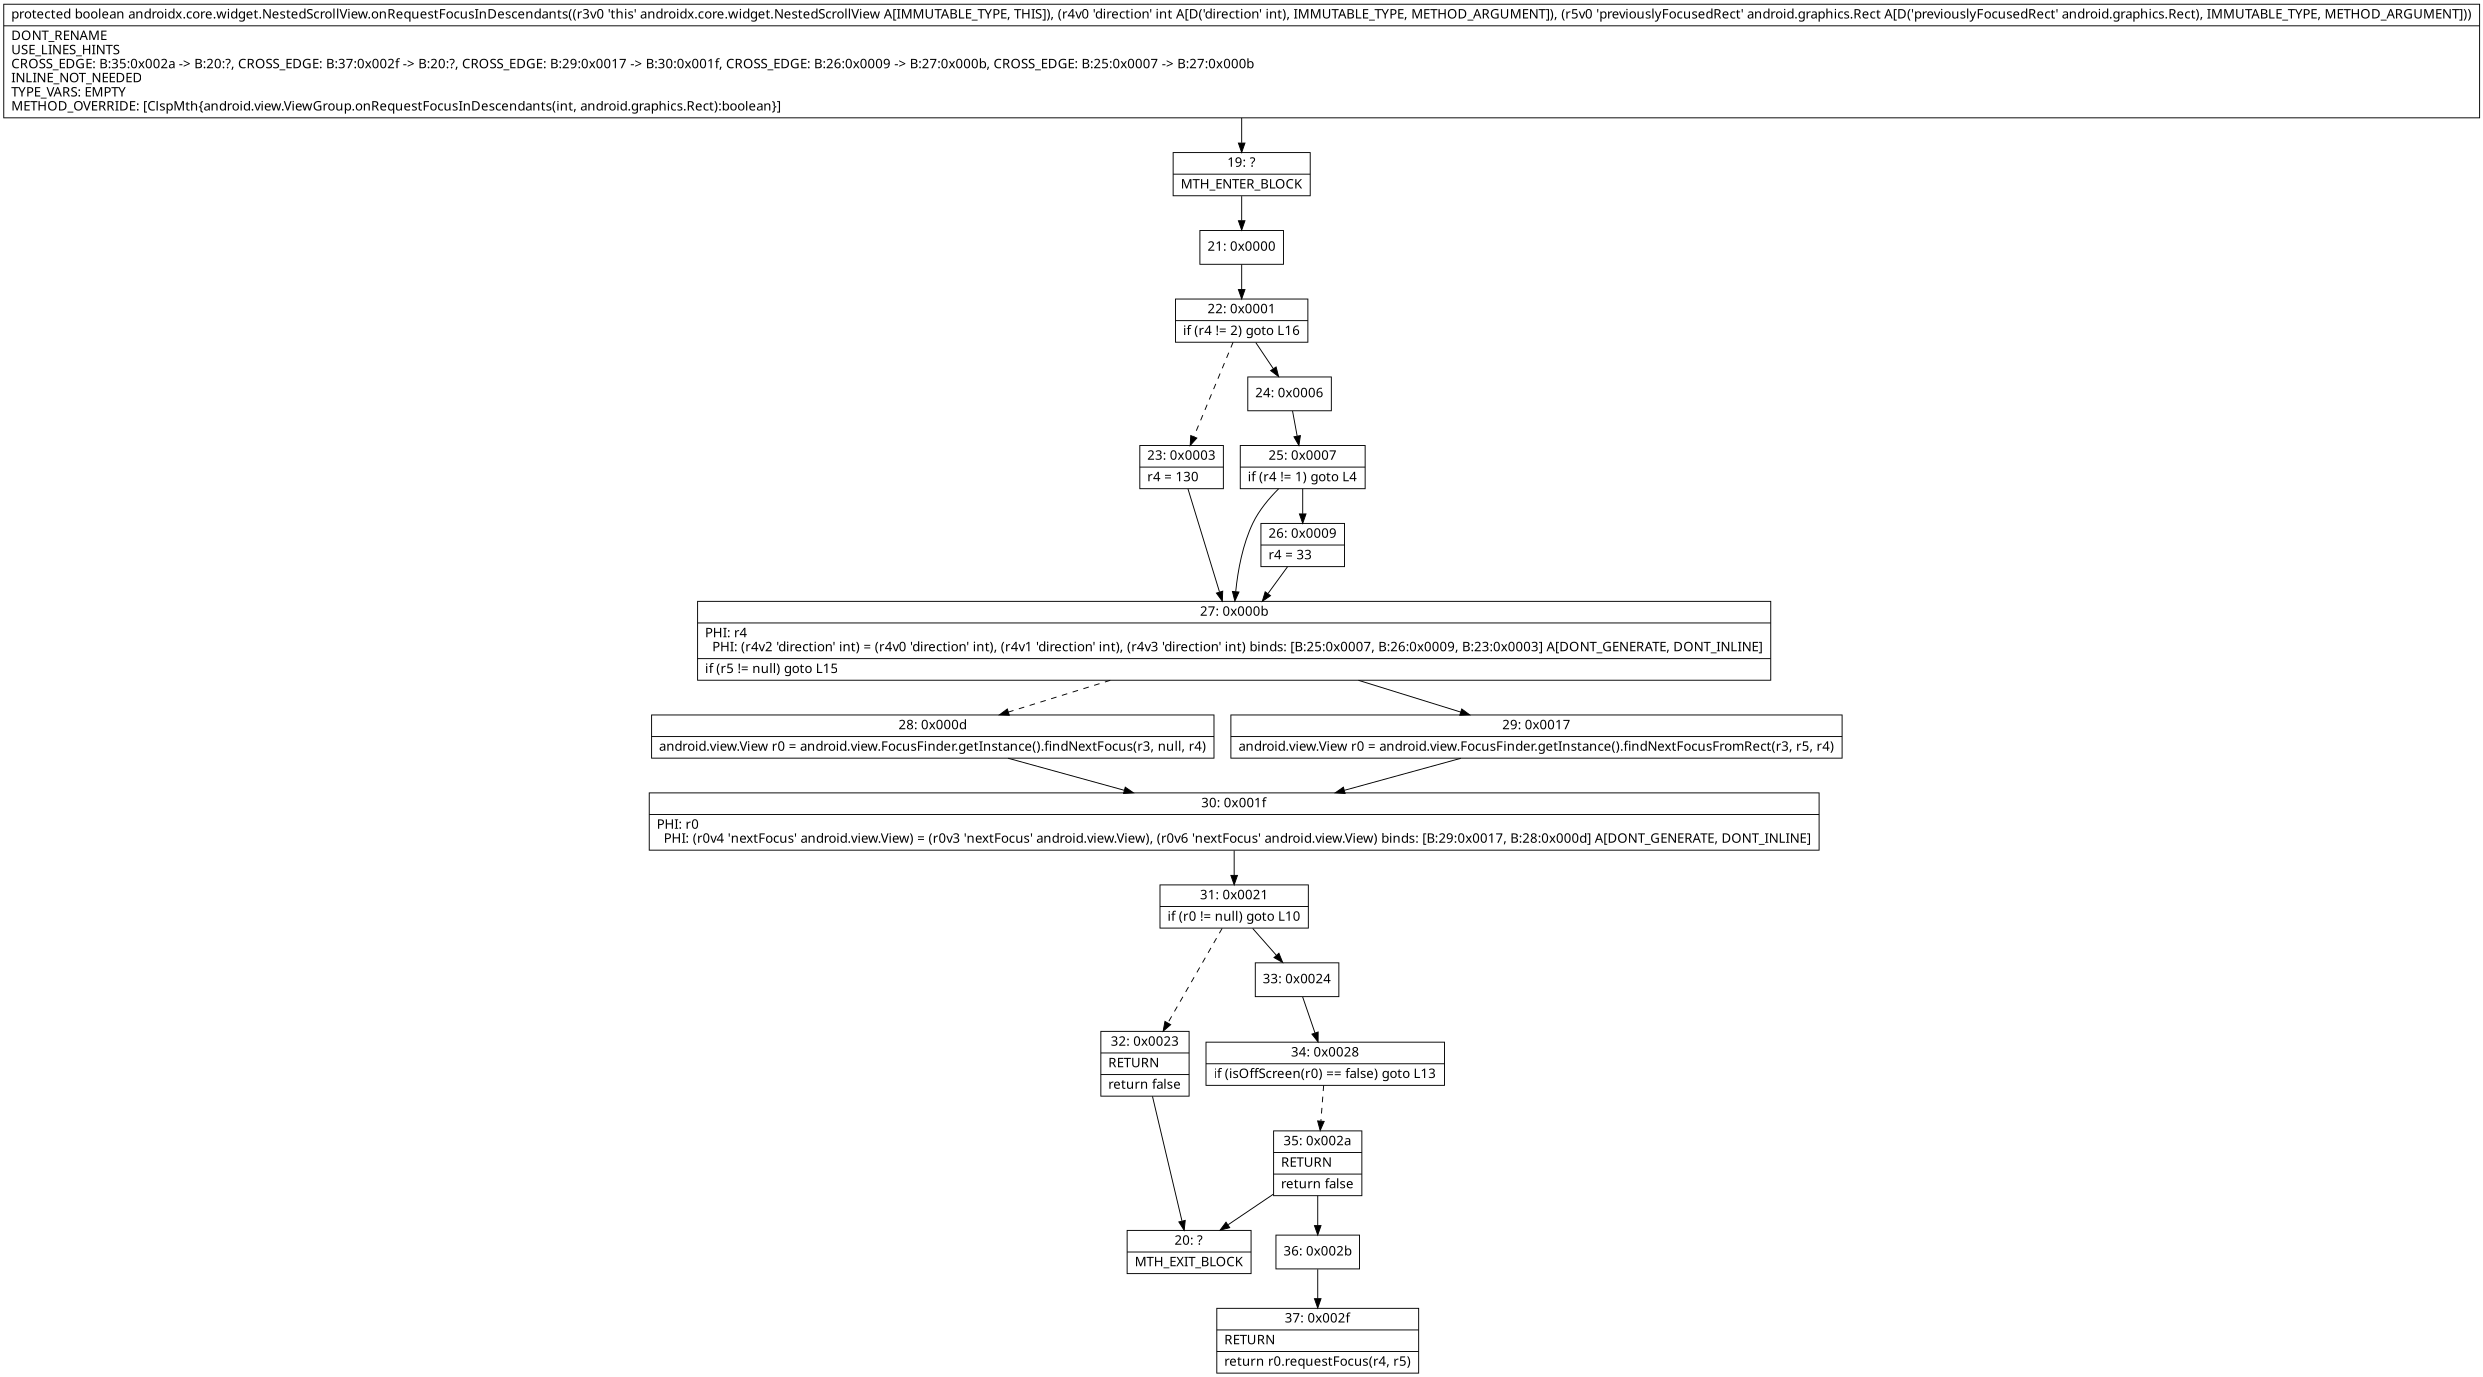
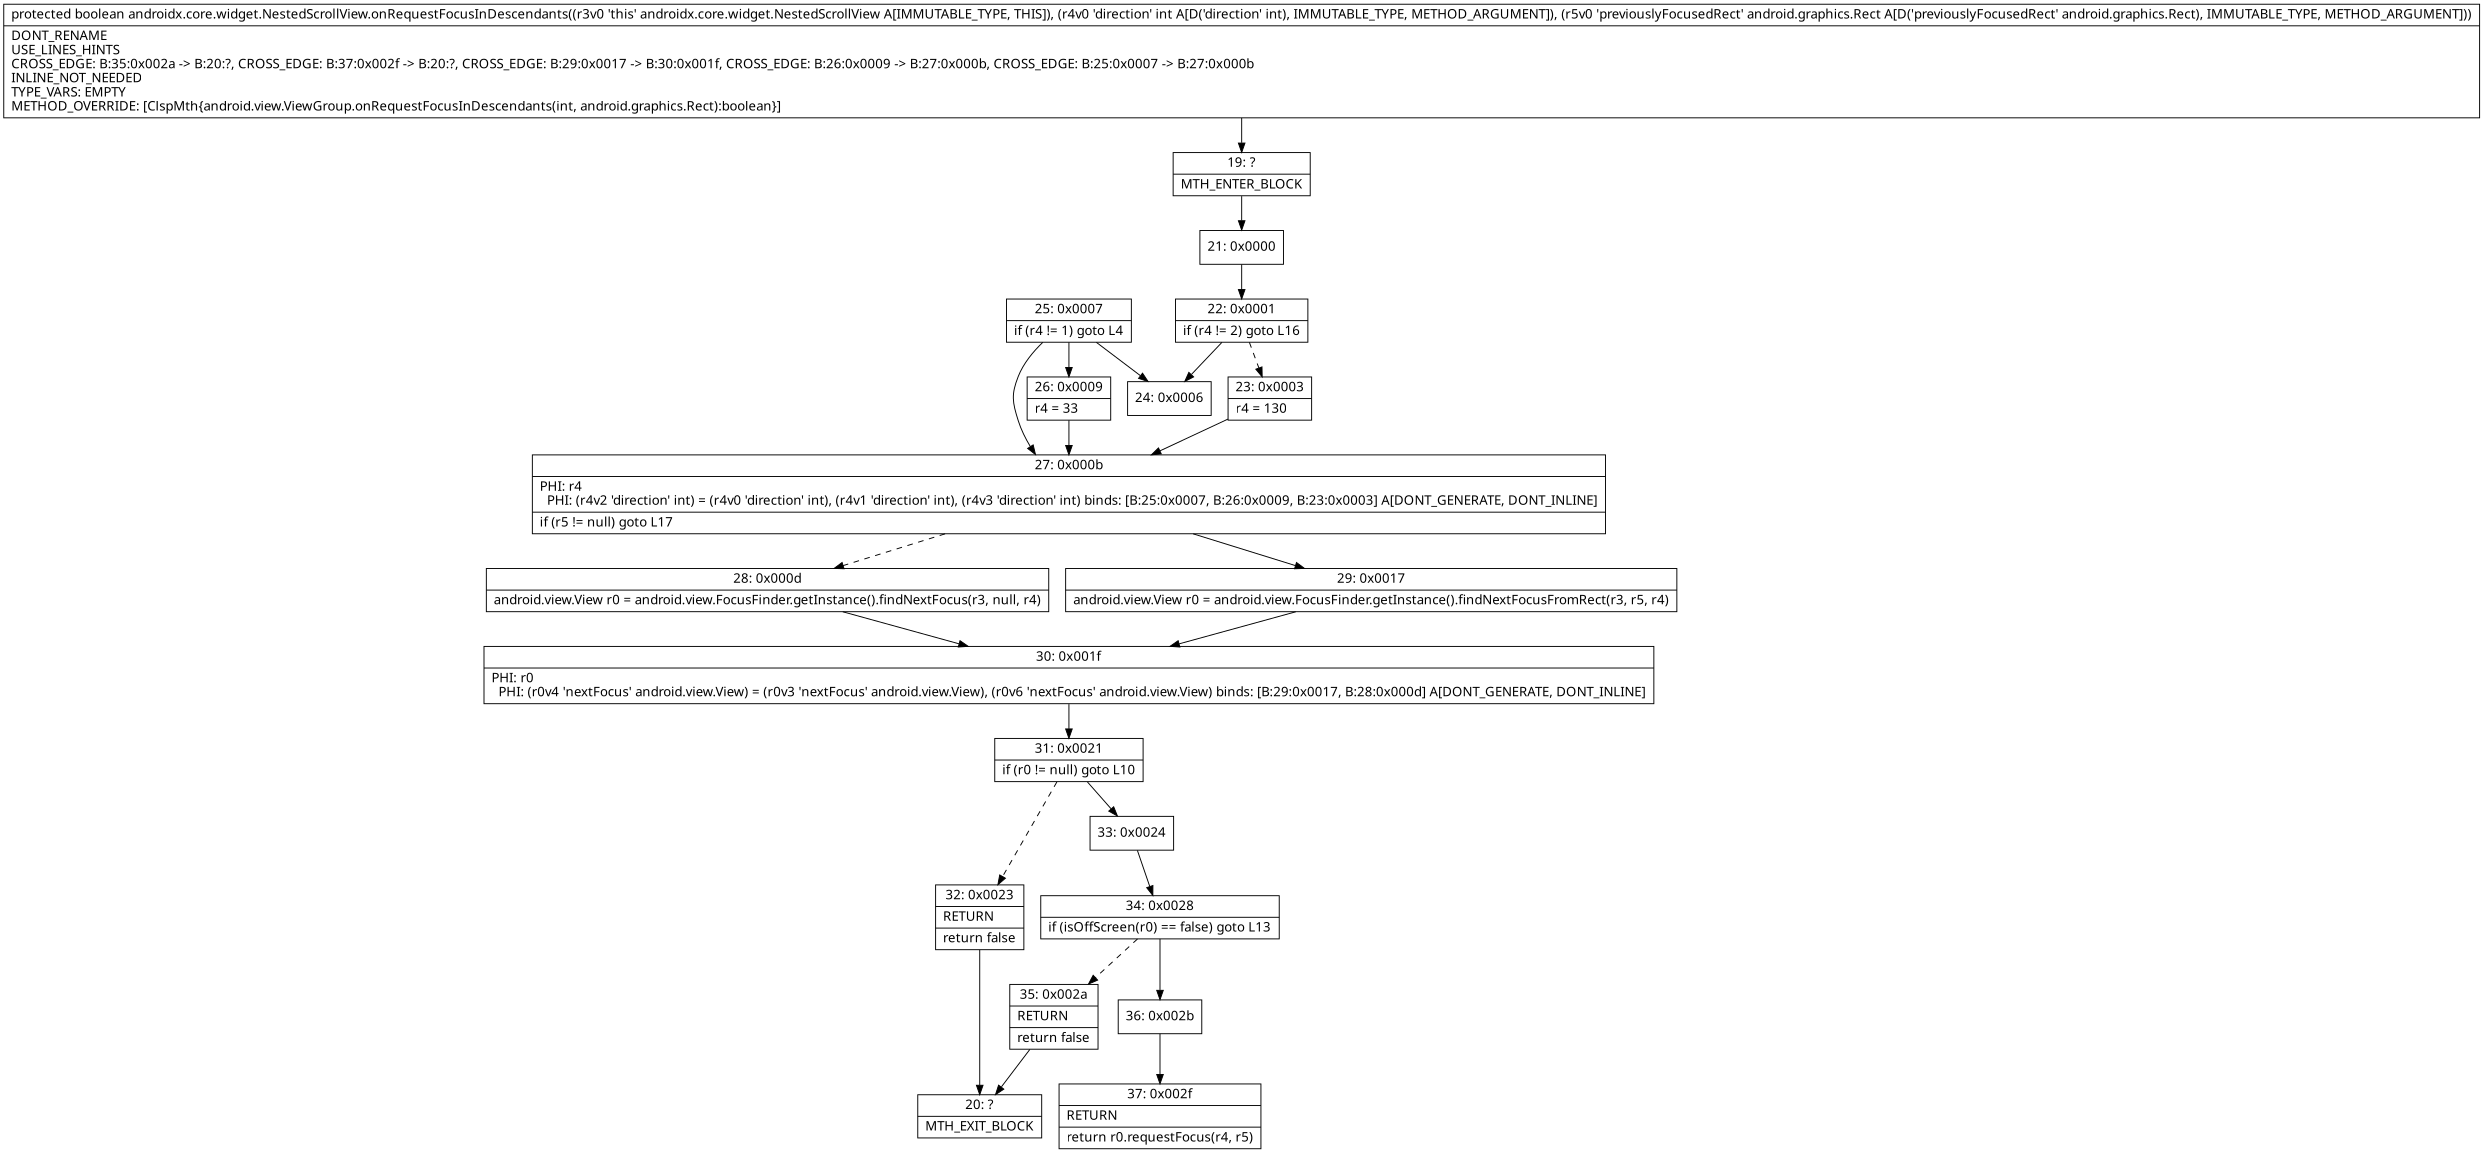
(1295, 423) -> (1118, 359)
(772, 669) -> (607, 522)
(1318, 1211) -> (1160, 964)
